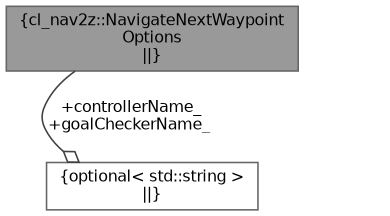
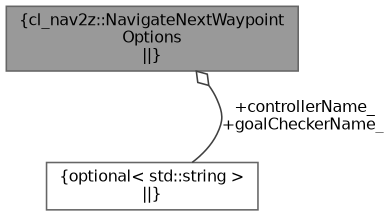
(44, 109) -> (220, 128)
